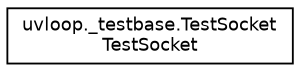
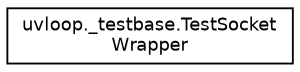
(150, 36) -> (150, 36)
